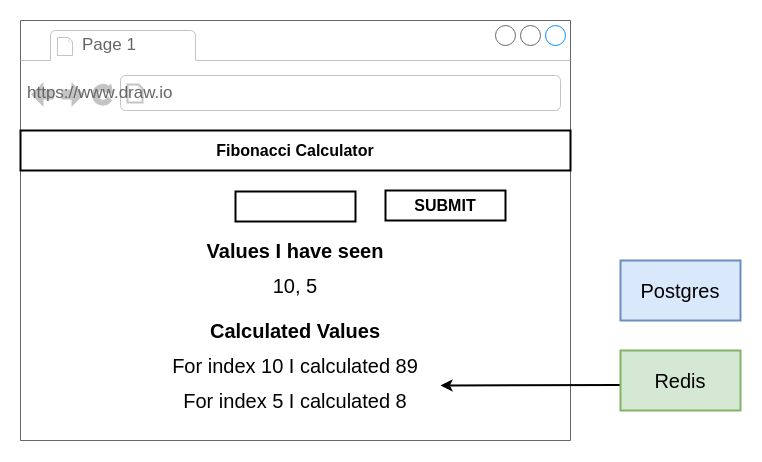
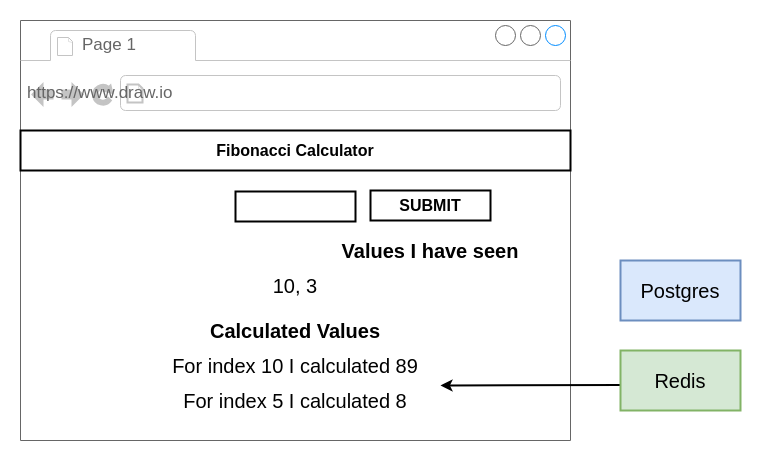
(446, 206) -> (431, 206)
(296, 251) -> (431, 251)
(296, 286) -> (296, 286)
